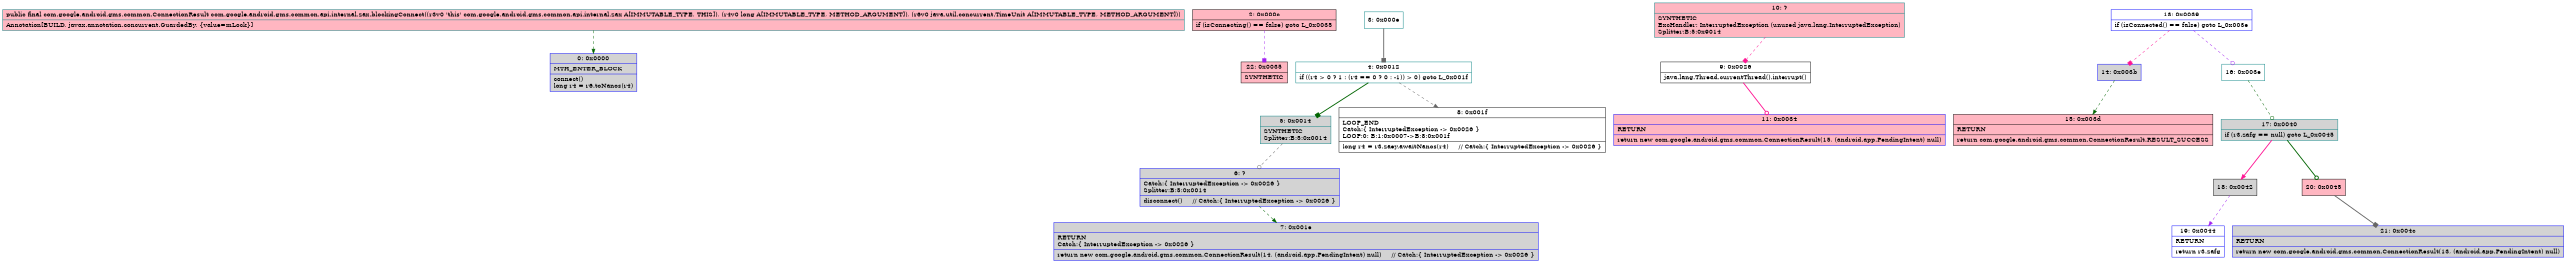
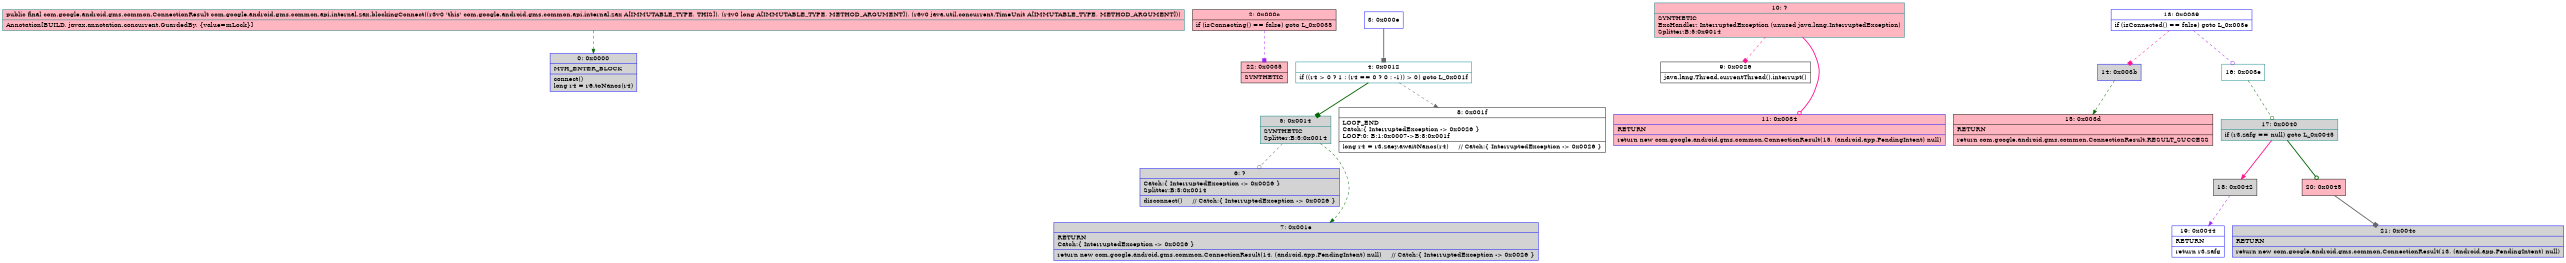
(1384, 20) -> (1384, 20)
(1754, 97) -> (1819, 75)
(1266, 213) -> (1348, 179)
